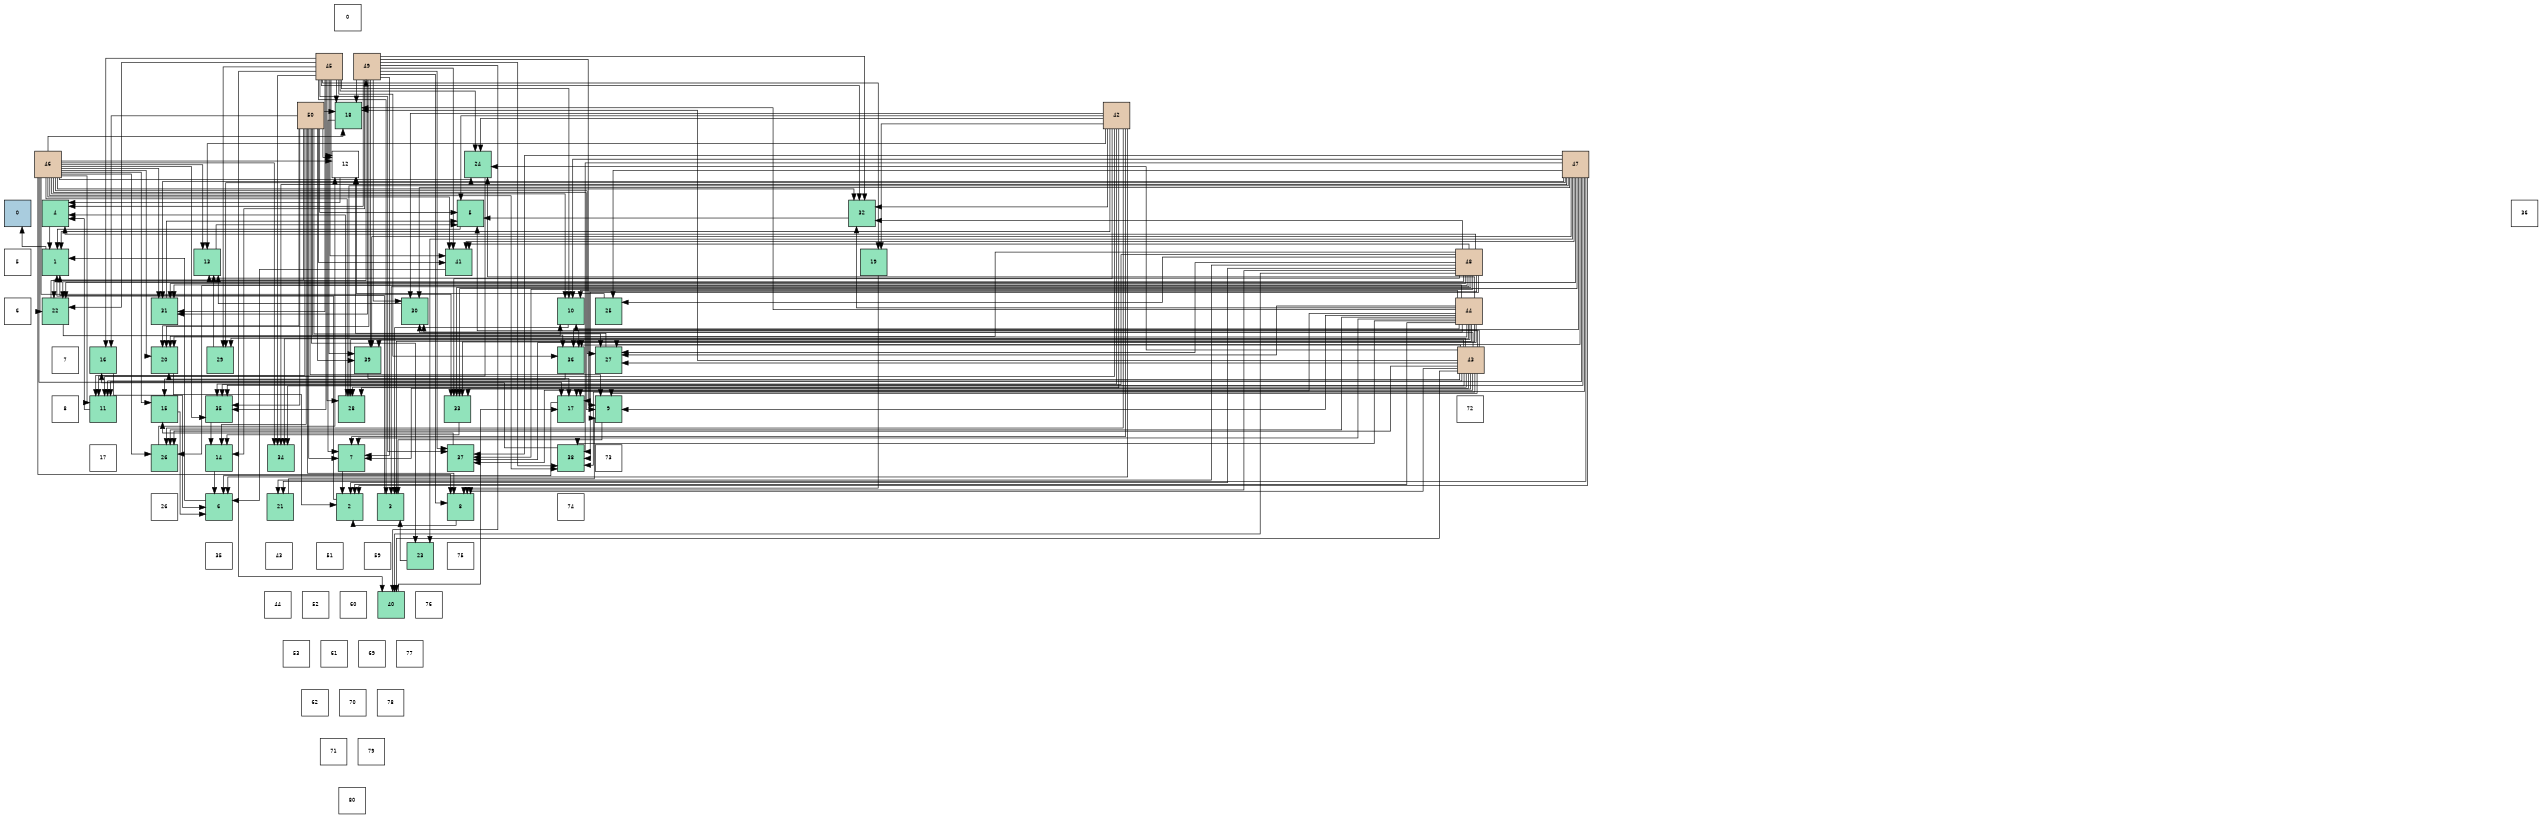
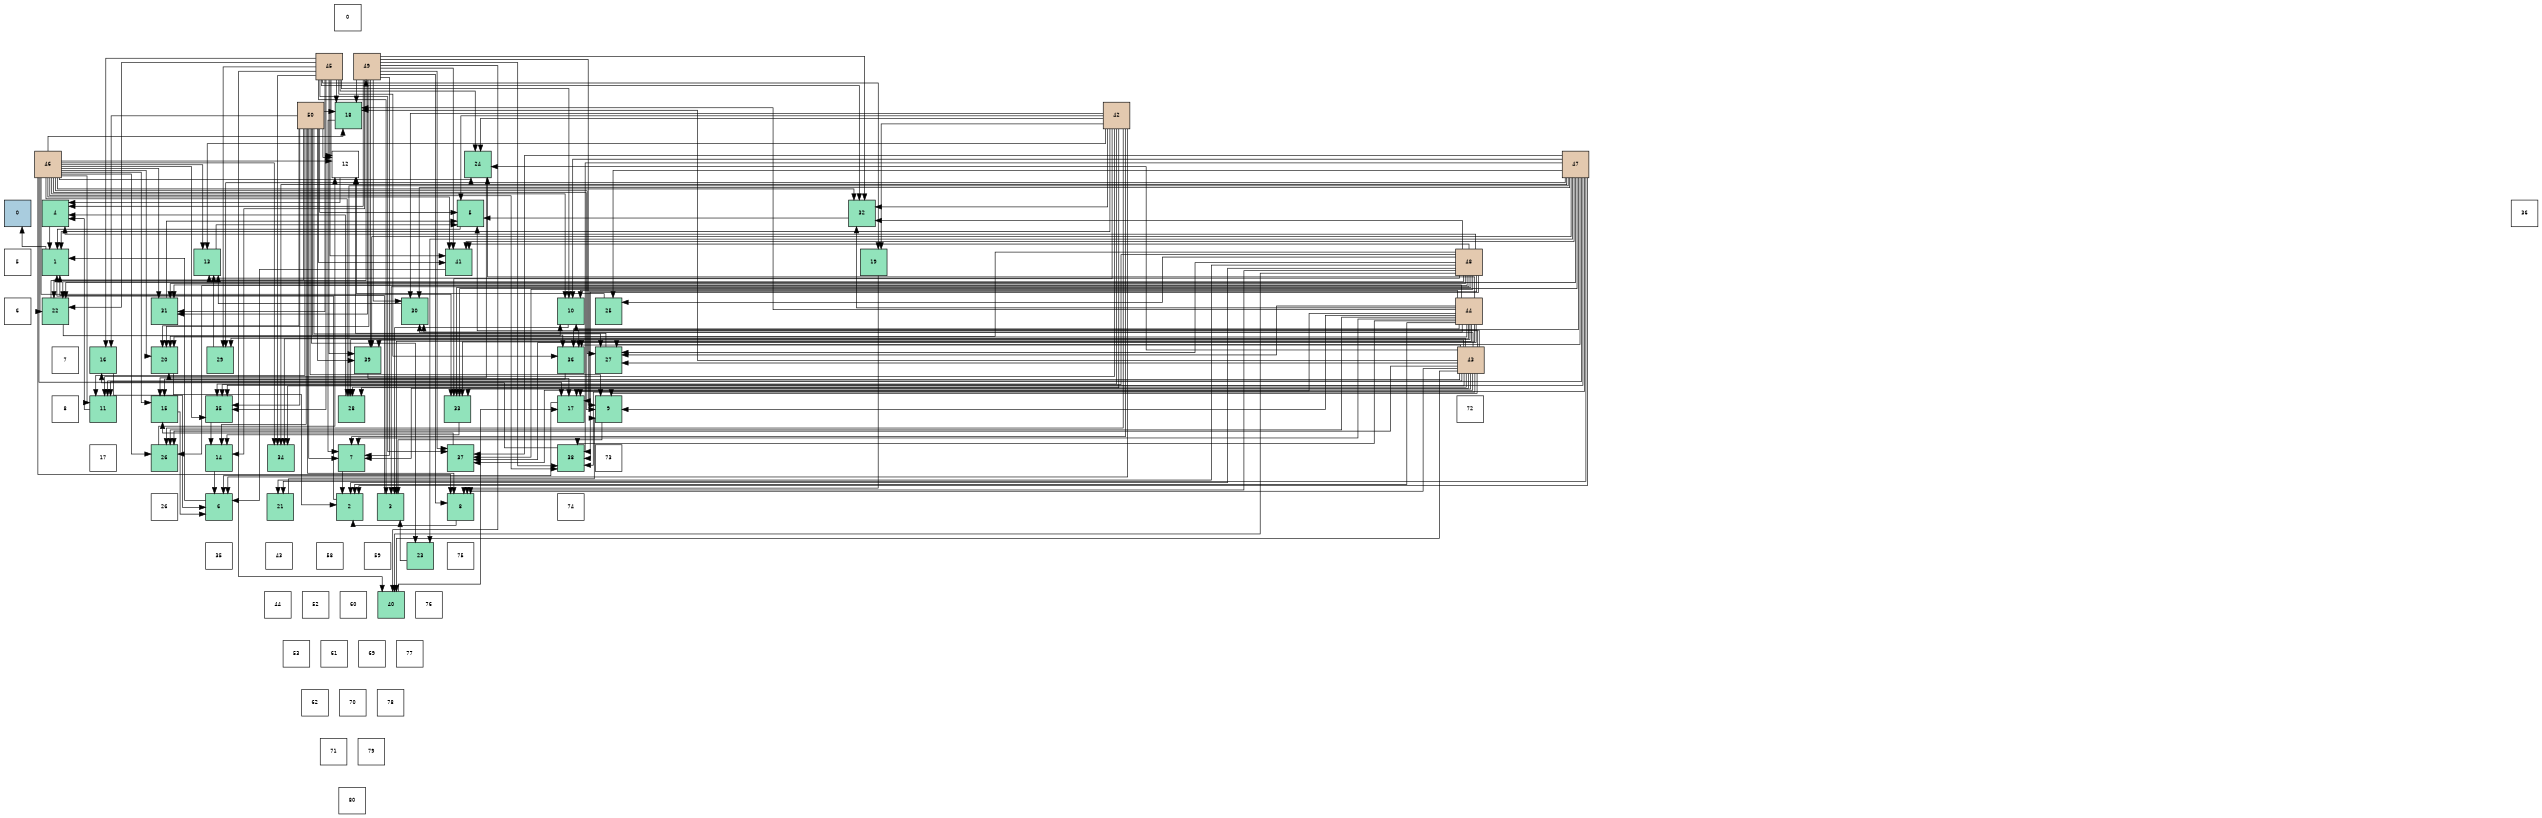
(810, 181) -> none
(327, 243) -> none
(384, 376) -> (486, 312)
(330, 556) -> (330, 556)
